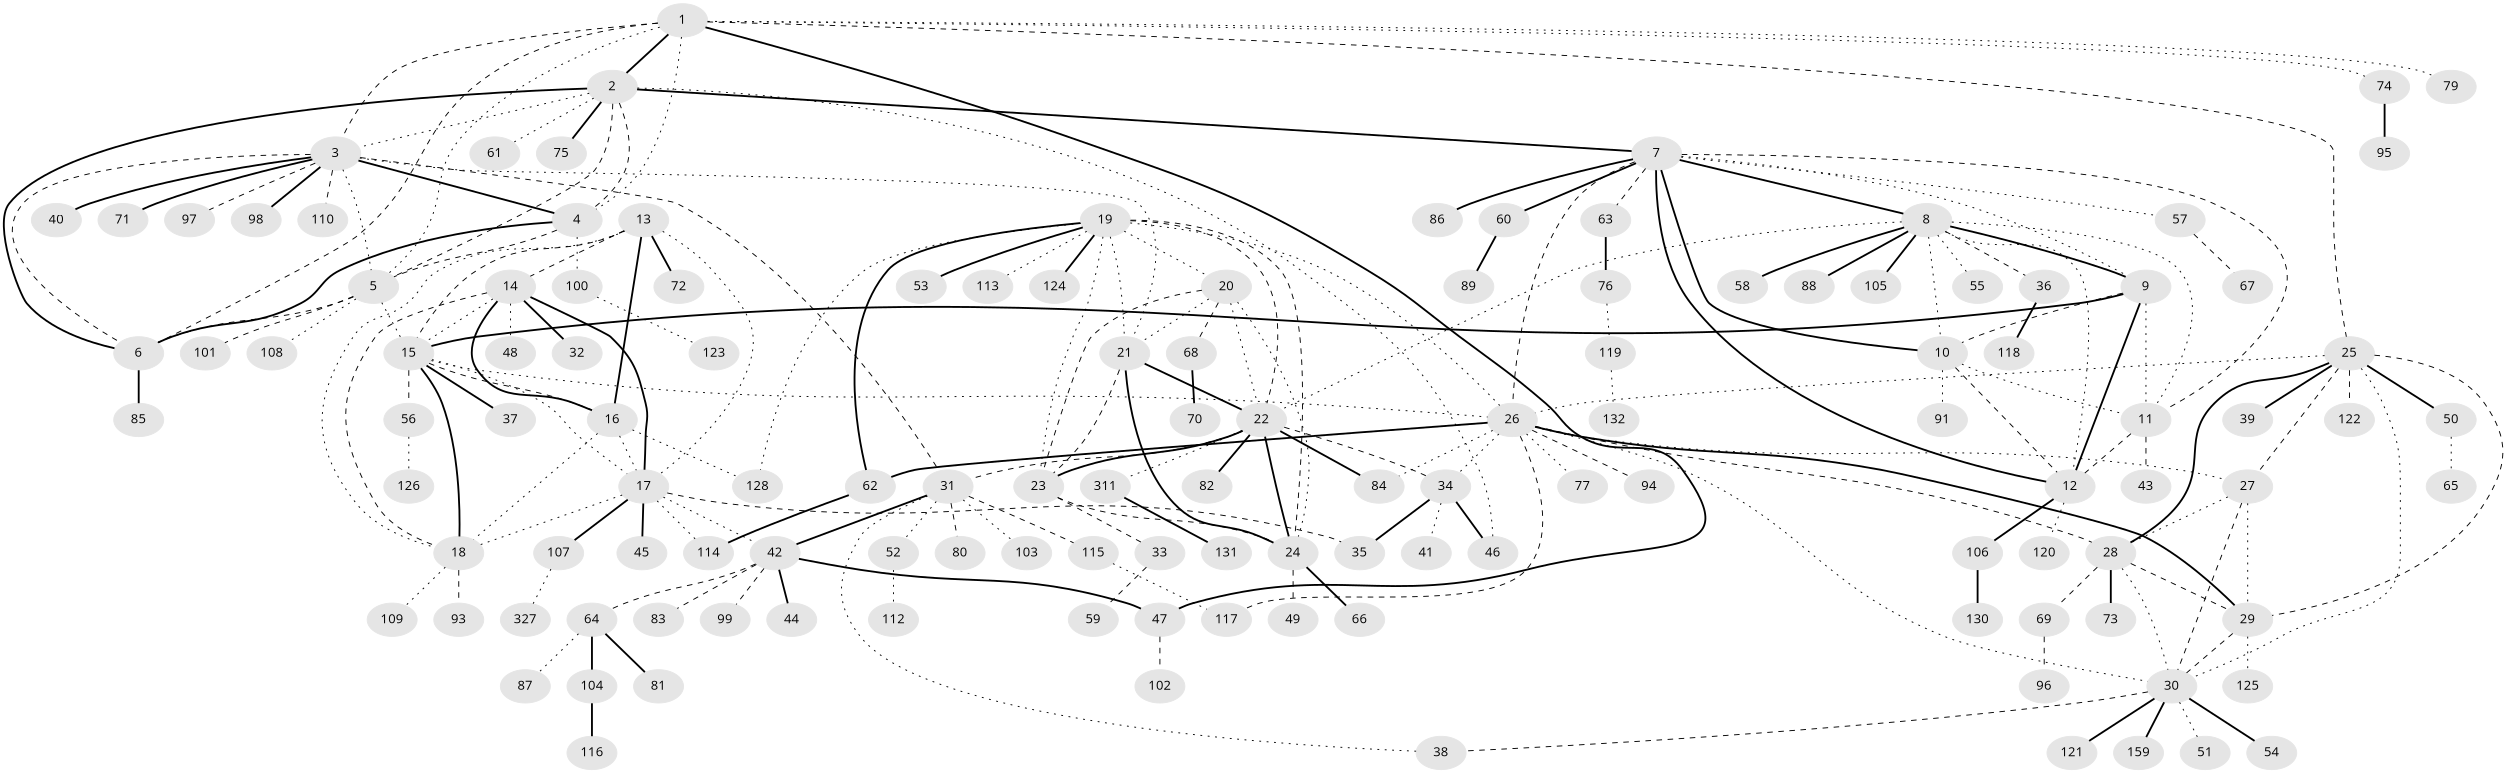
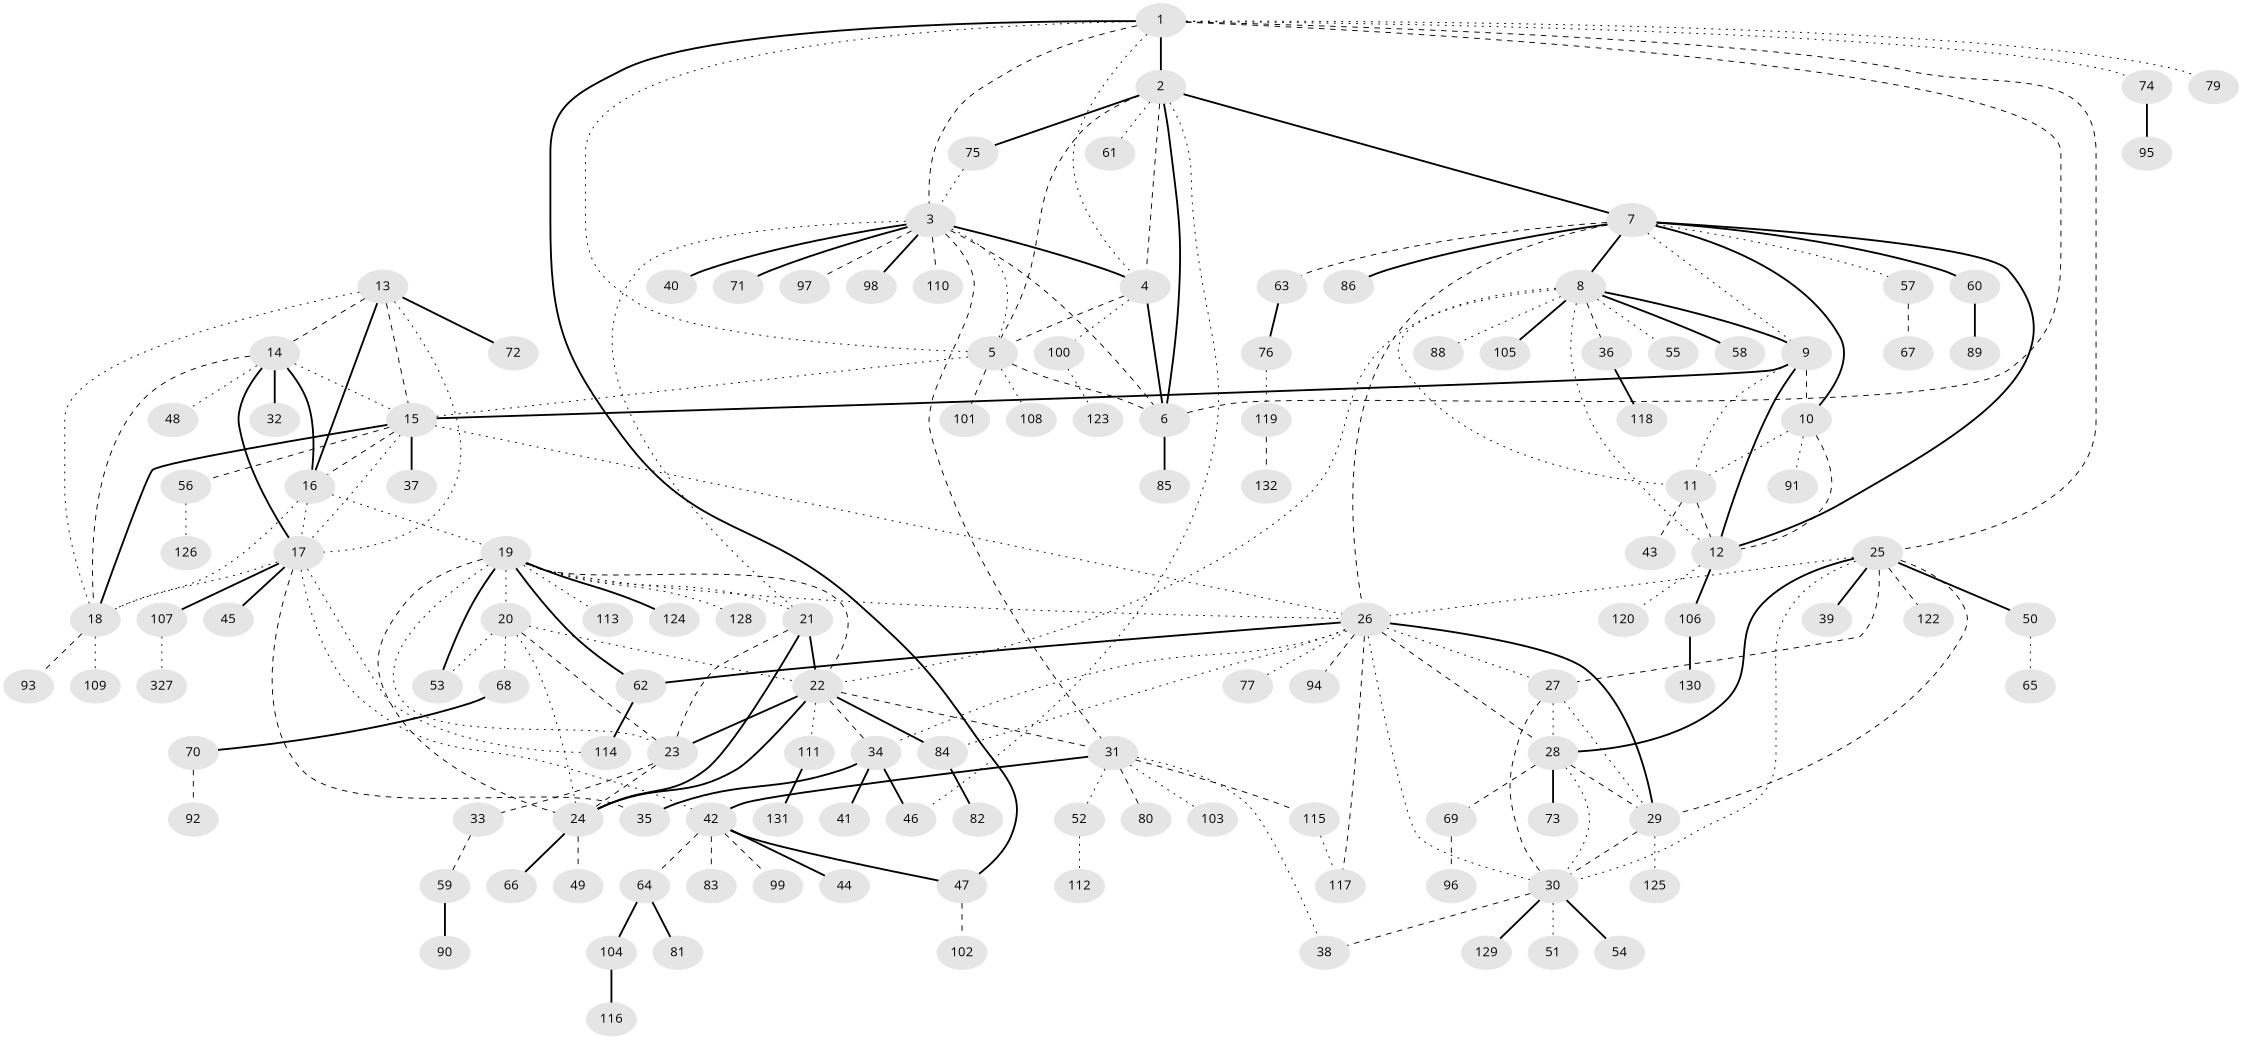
(468, 122) -> (952, 187)
(2097, 176) -> none
(1868, 253) -> (1509, 320)
(1935, 287) -> none
(1176, 320) -> (472, 653)
(1208, 322) -> (505, 653)
(1612, 387) -> (1266, 453)
(677, 450) -> (408, 520)
(1234, 453) -> (963, 791)
(1105, 487) -> (809, 753)
(1436, 520) -> (858, 791)
(525, 686) -> none
(2072, 753) -> none
(2139, 753) -> (1486, 953)
none -> (193, 820)
none -> (445, 953)
